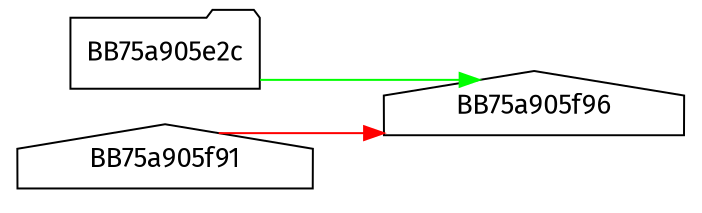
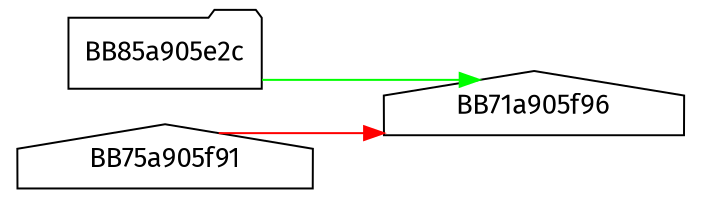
(165, 53) -> (165, 53)
(534, 106) -> (534, 106)
